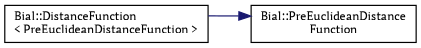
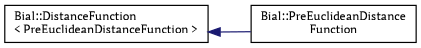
(223, 16) -> (236, 32)
